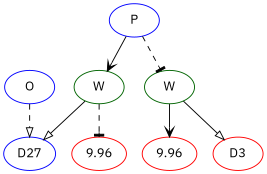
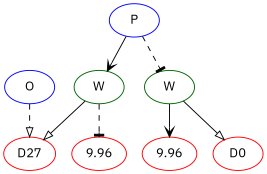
(30, 154) -> (30, 154)
(238, 154) -> (238, 154)
